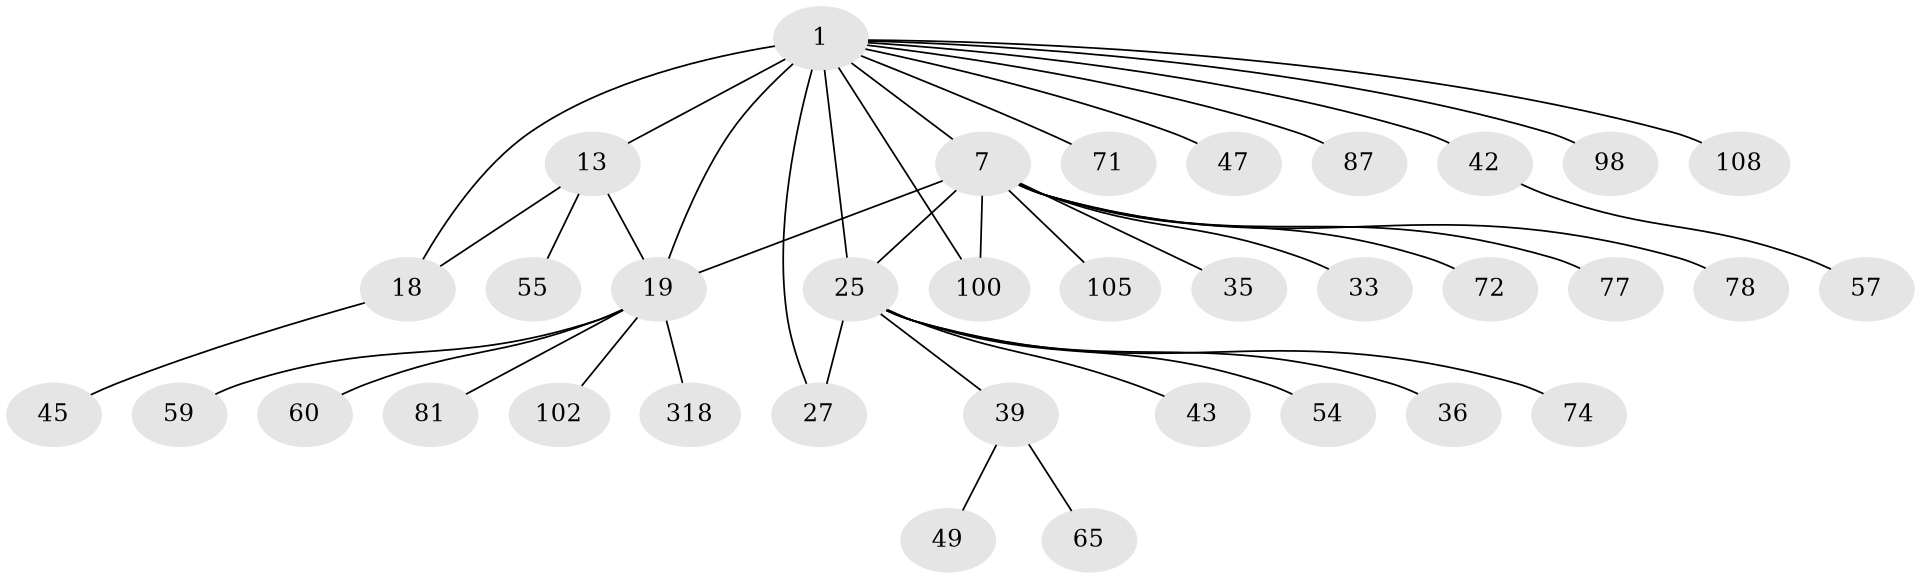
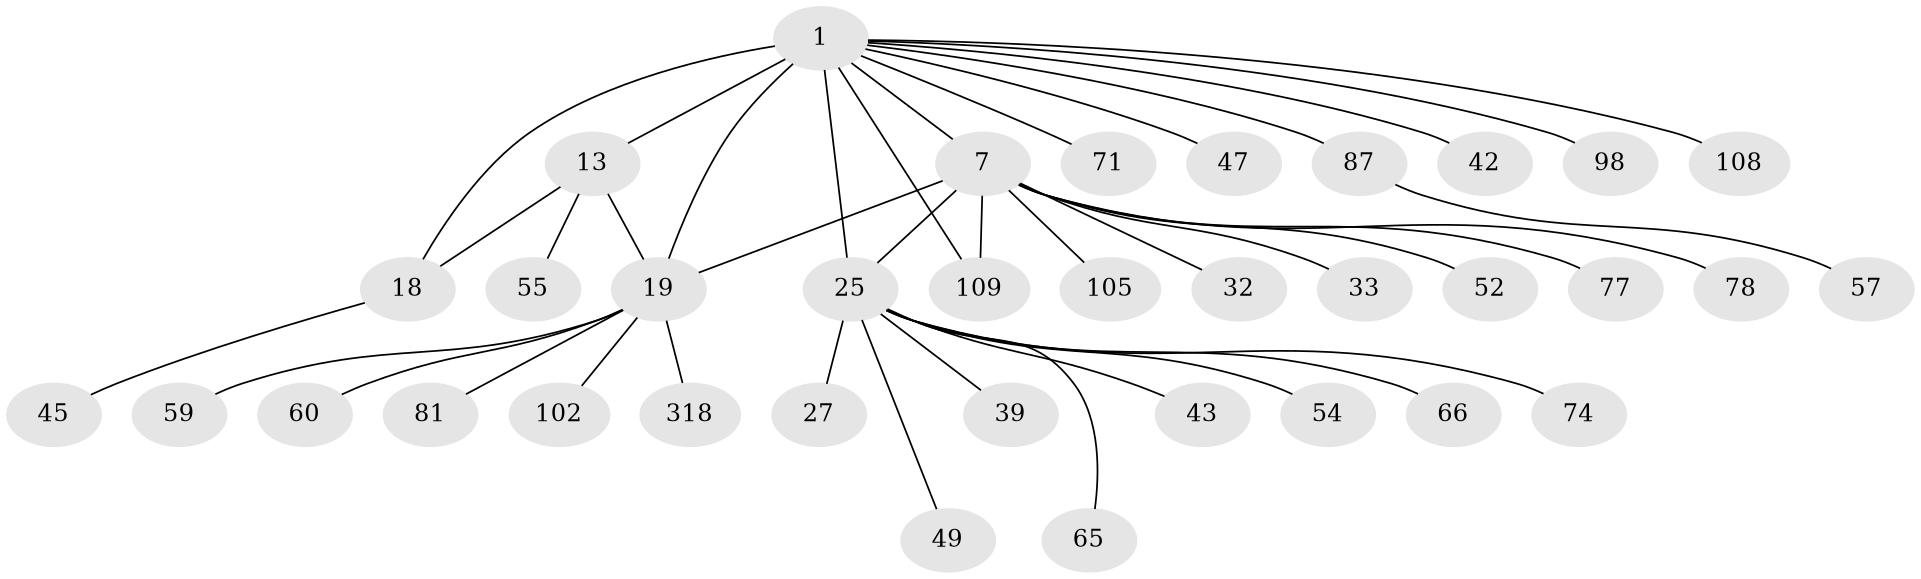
(785, 227) -> none
(1676, 227) -> (1613, 227)
(980, 289) -> (980, 289)
(1239, 289) -> (1239, 289)
(1490, 289) -> (1490, 289)
(1454, 415) -> (1454, 415)
(980, 478) -> (899, 415)
(1050, 478) -> (1065, 374)
